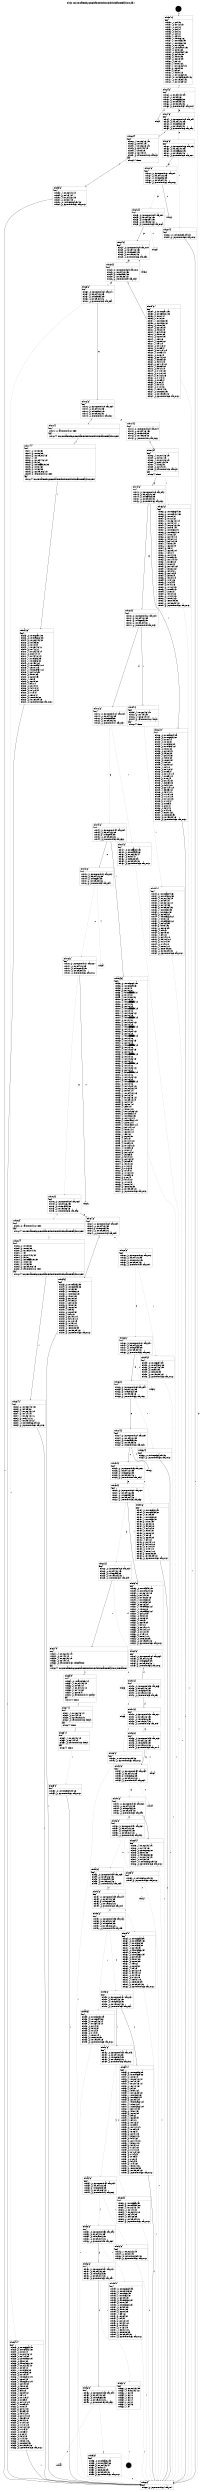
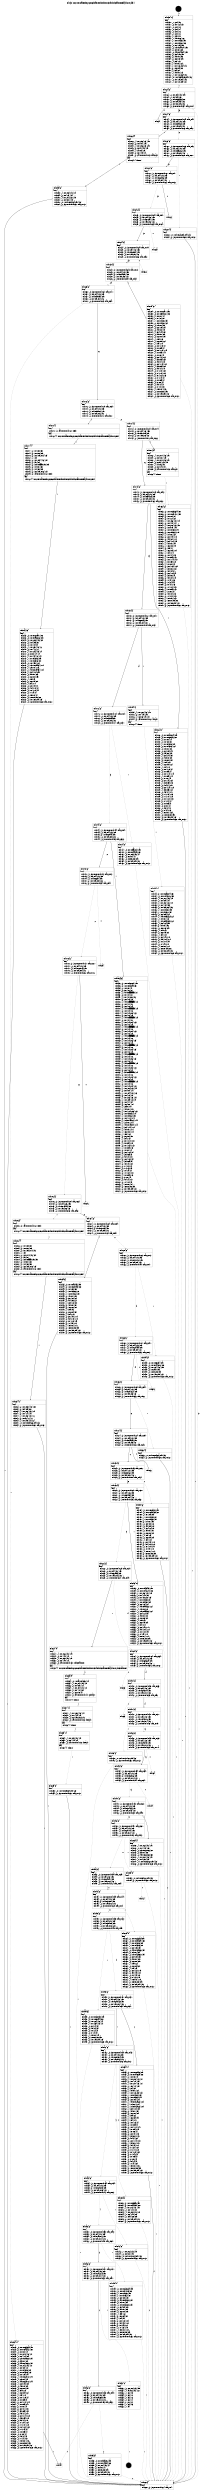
(155, 481) -> (142, 463)
(143, 1674) -> (145, 1673)
(49, 2480) -> (51, 2447)
